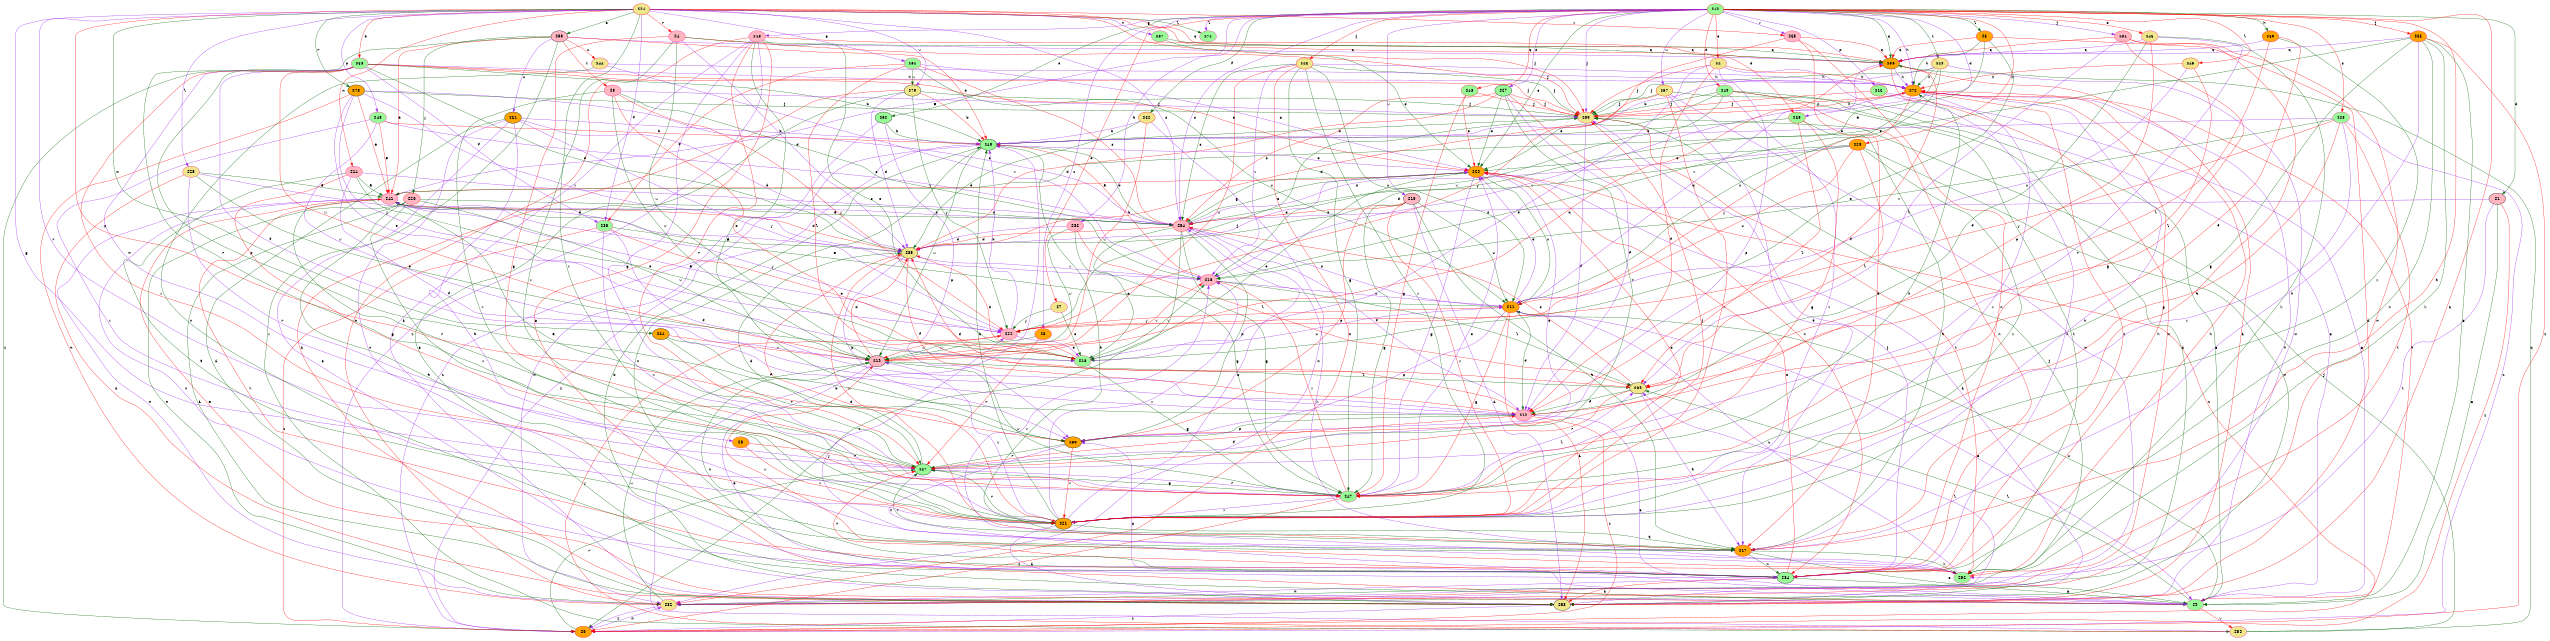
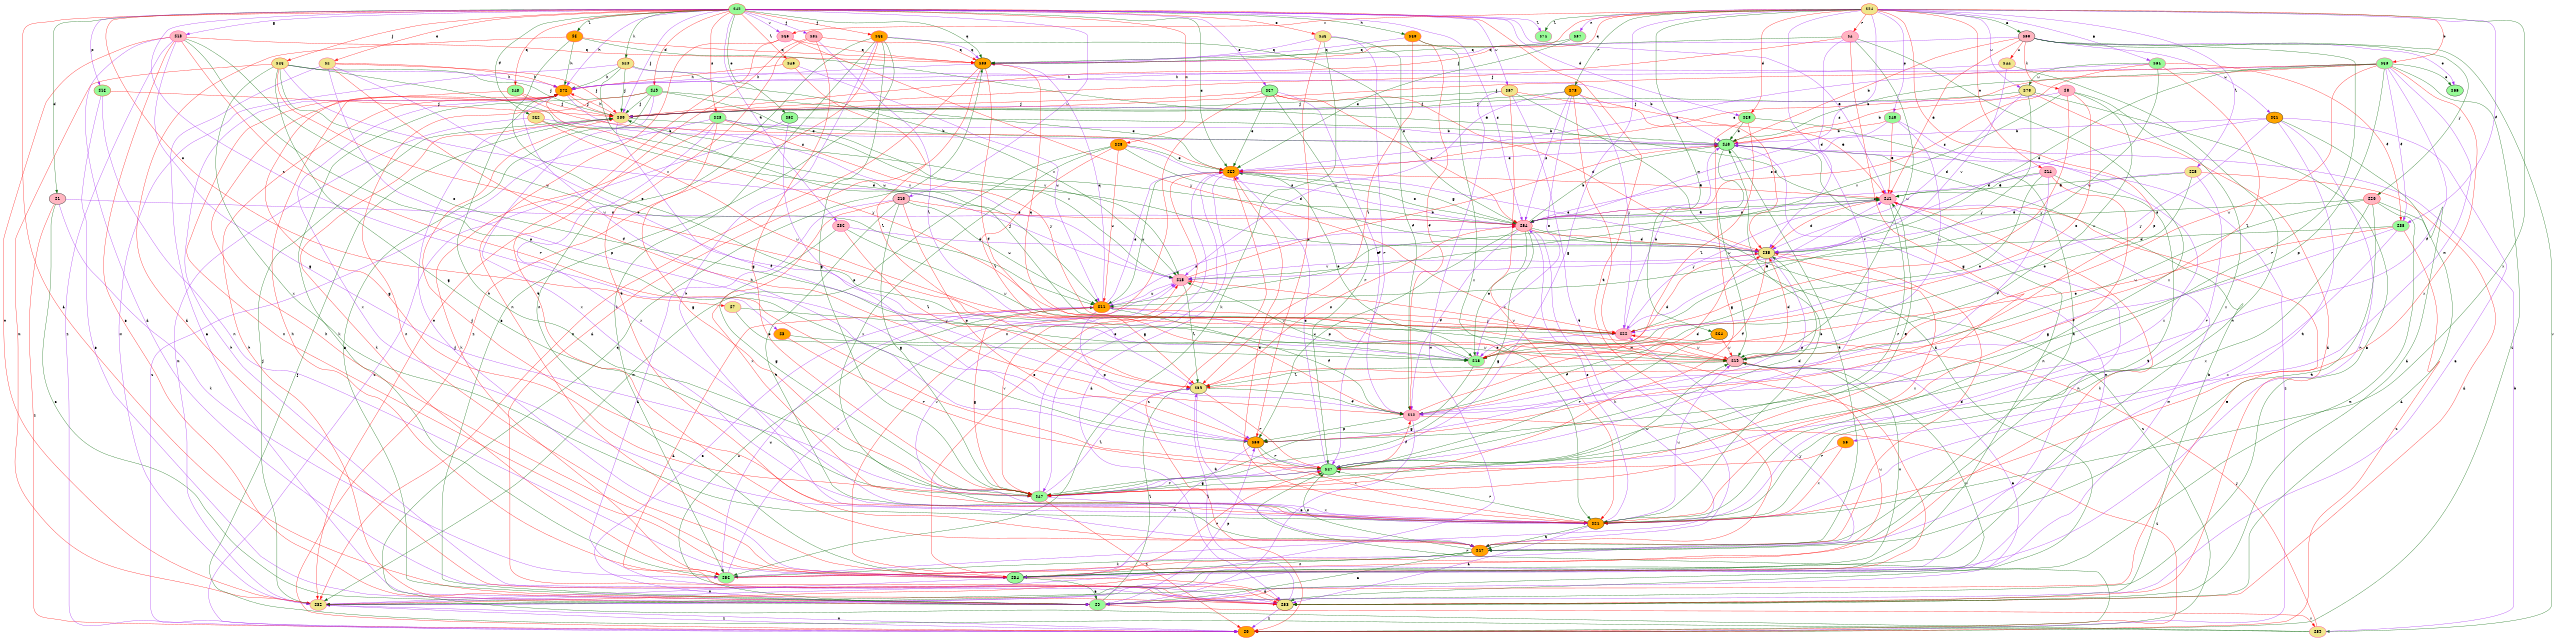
none -> (2455, 91)
(2088, 315) -> (912, 373)
(898, 510) -> (1308, 510)
